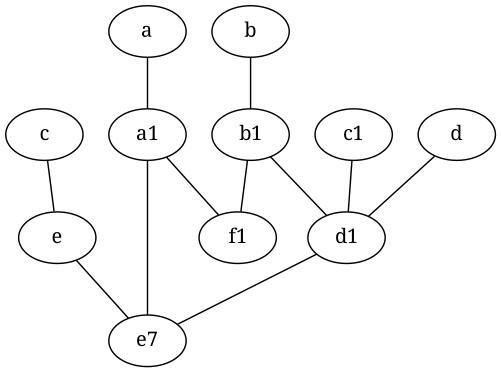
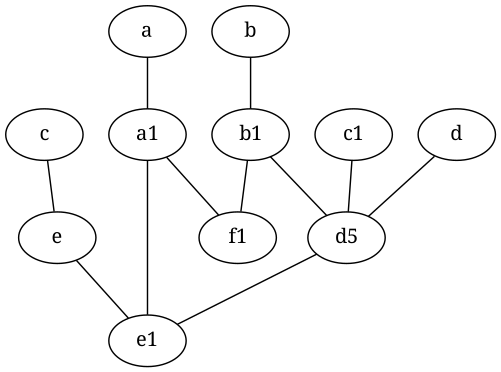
(347, 238) -> (347, 238)
(147, 341) -> (147, 341)
